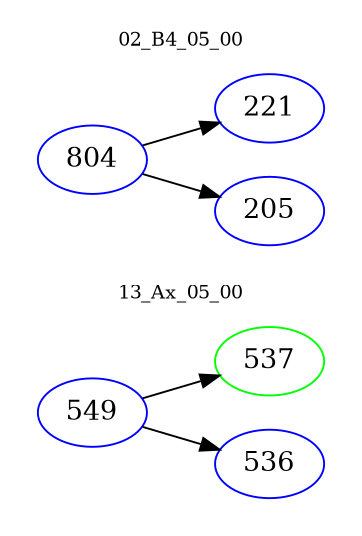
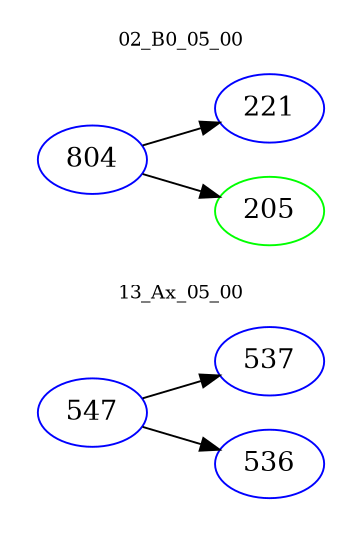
(181, 41) -> (181, 41)
(270, 211) -> (270, 211)
(270, 361) -> (270, 361)
(92, 413) -> (92, 413)
